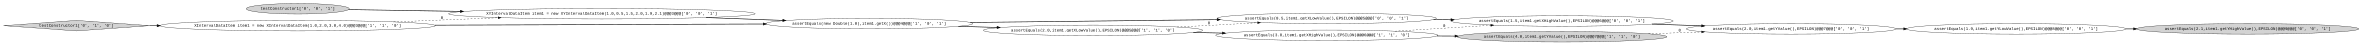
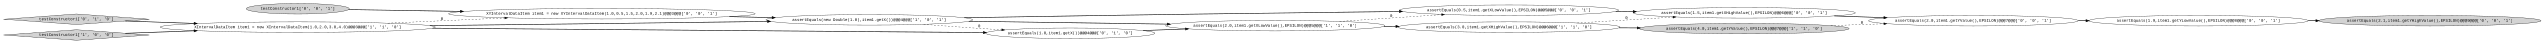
none -> (1070, 33)
none -> (76, 35)
